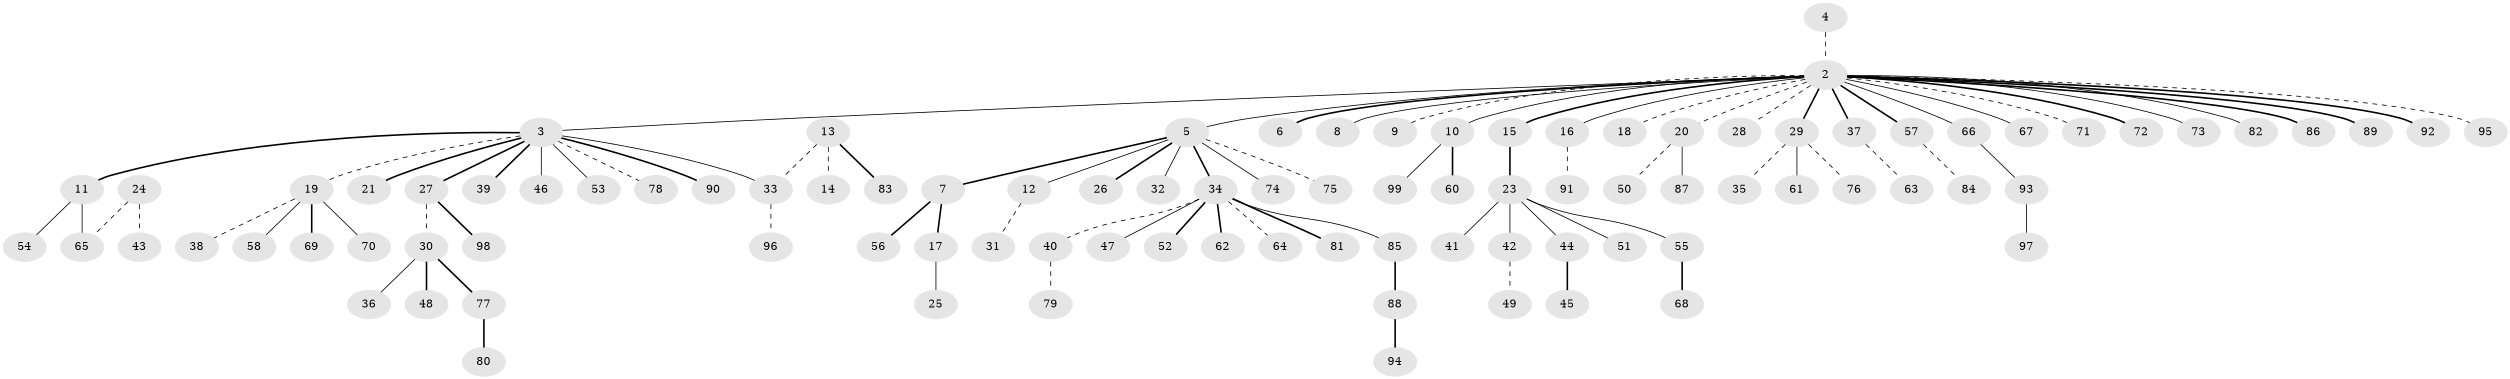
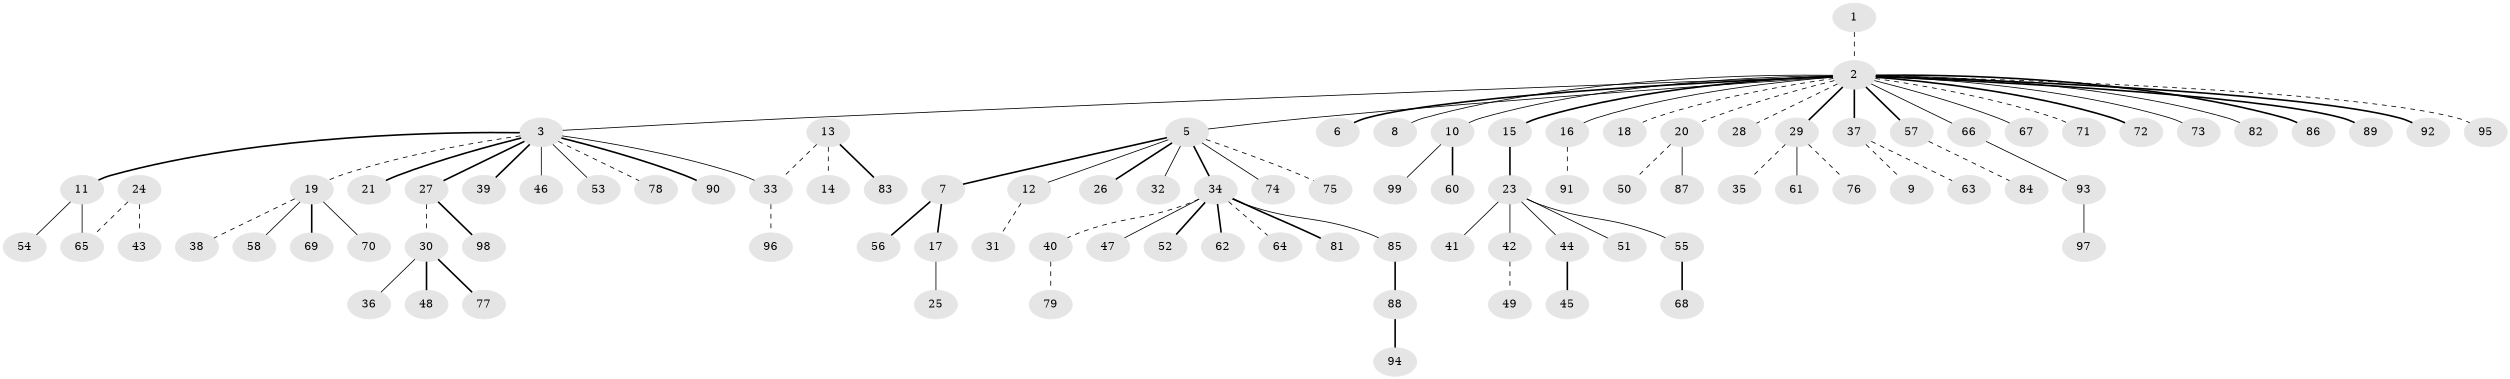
(1826, 18) -> (1854, 18)
(1606, 86) -> (1883, 161)
(484, 362) -> none
